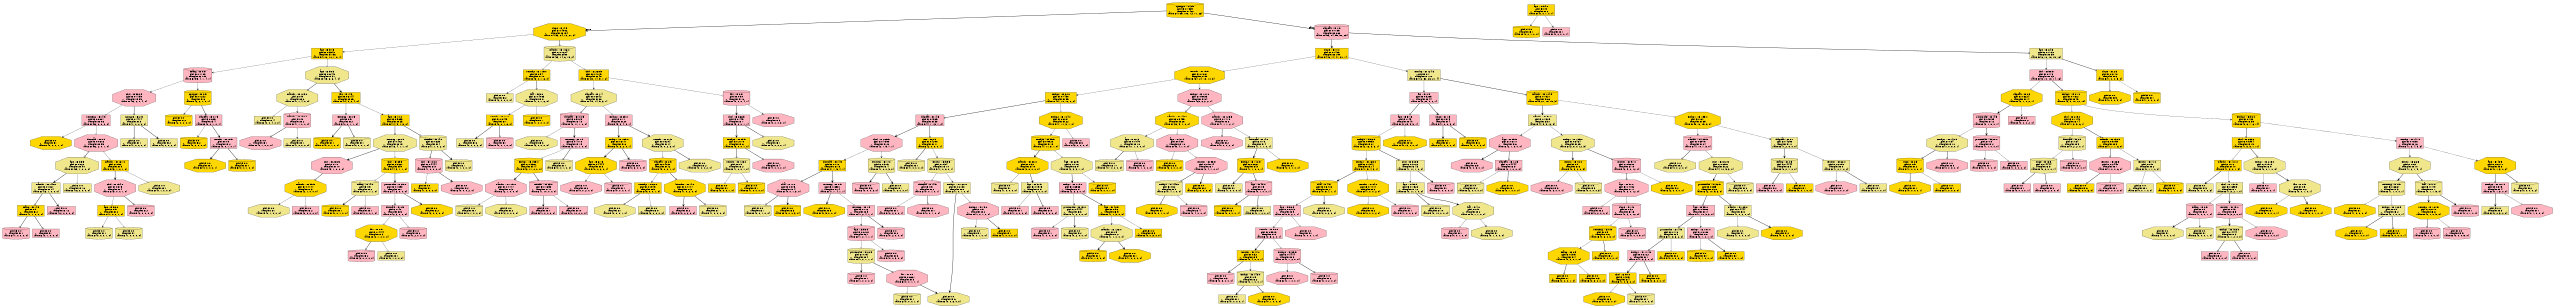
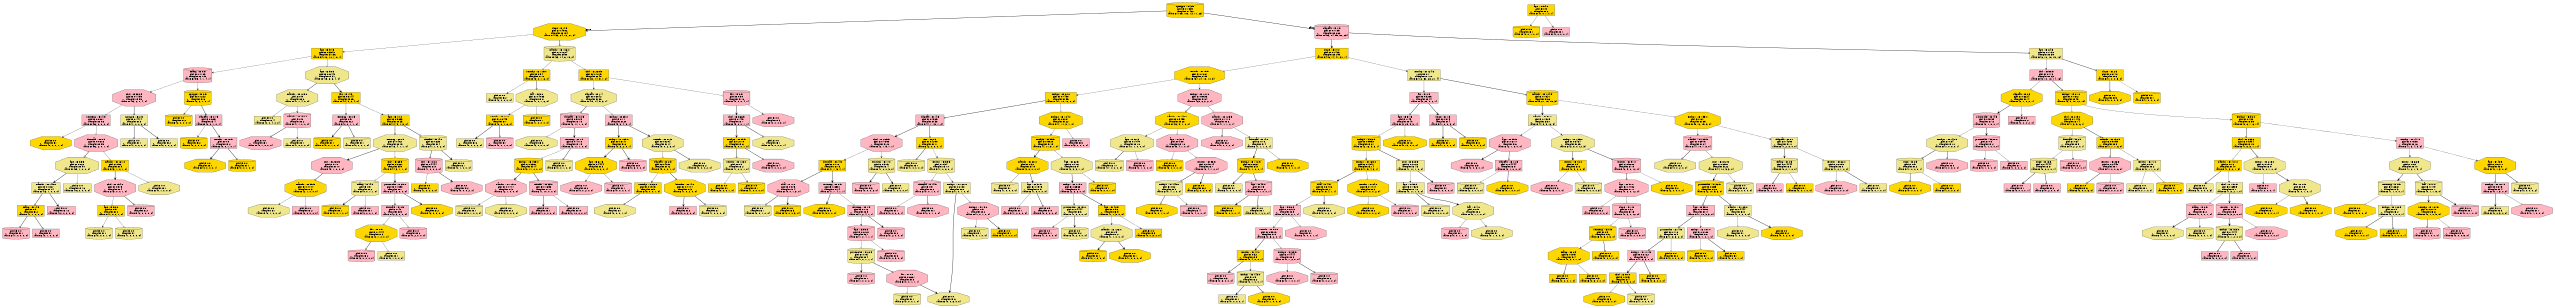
(1910, 166) -> (1910, 166)
(2263, 188) -> (2263, 188)
(652, 211) -> none
